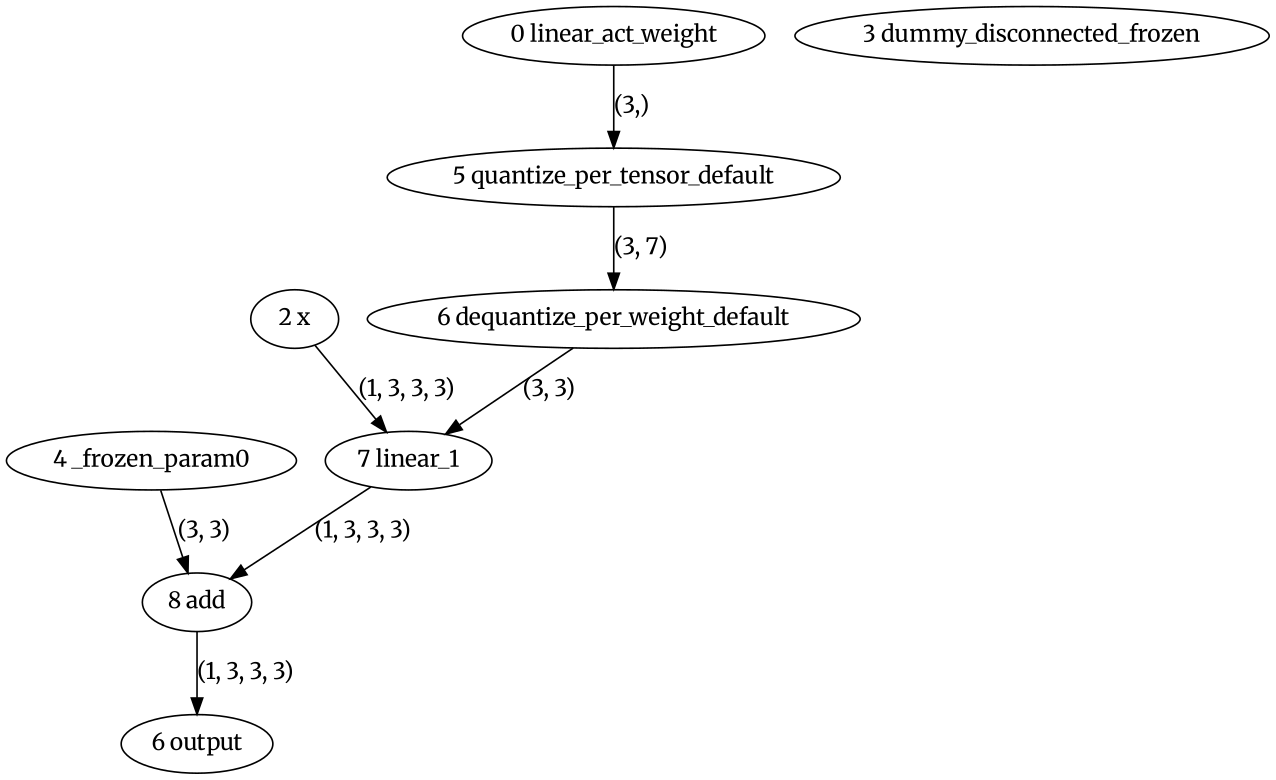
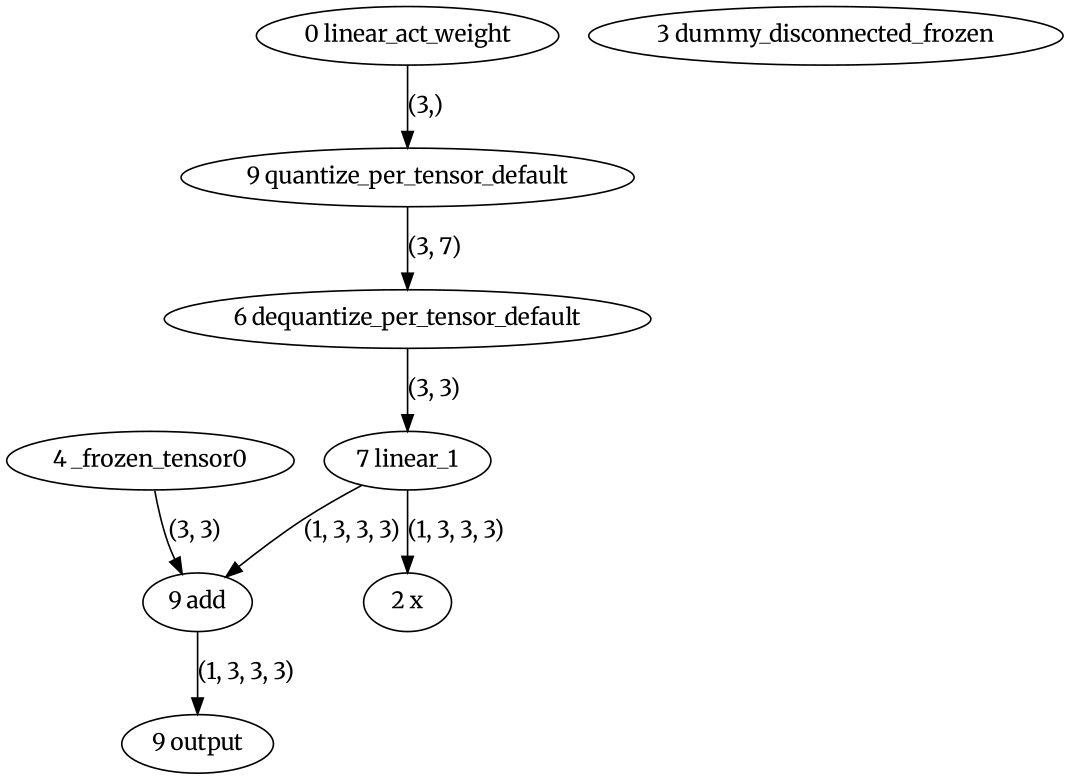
(614, 177) -> (408, 177)
(614, 319) -> (408, 319)
(346, 382) -> (408, 523)
(151, 461) -> (150, 461)
(197, 602) -> (198, 602)
(197, 744) -> (198, 744)
